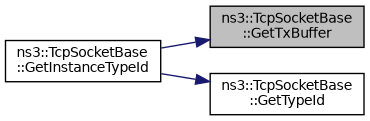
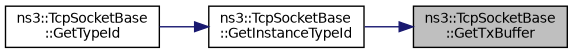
(179, 77) -> (177, 27)
